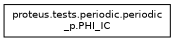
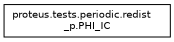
(87, 21) -> (87, 21)
